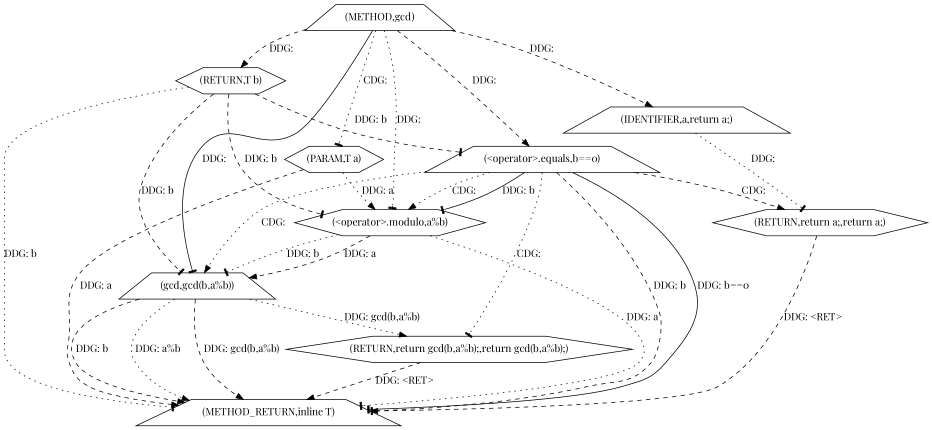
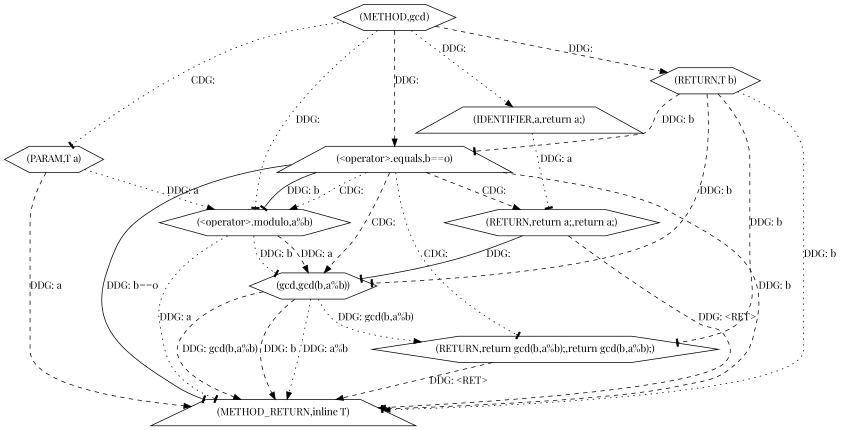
(380, 17) -> (395, 17)
(551, 61) -> (459, 66)
(248, 137) -> (444, 262)
(765, 159) -> (556, 159)
(246, 174) -> (750, 237)
(304, 193) -> (365, 223)
(4, 244) -> (746, 379)
(197, 286) -> (313, 286)
